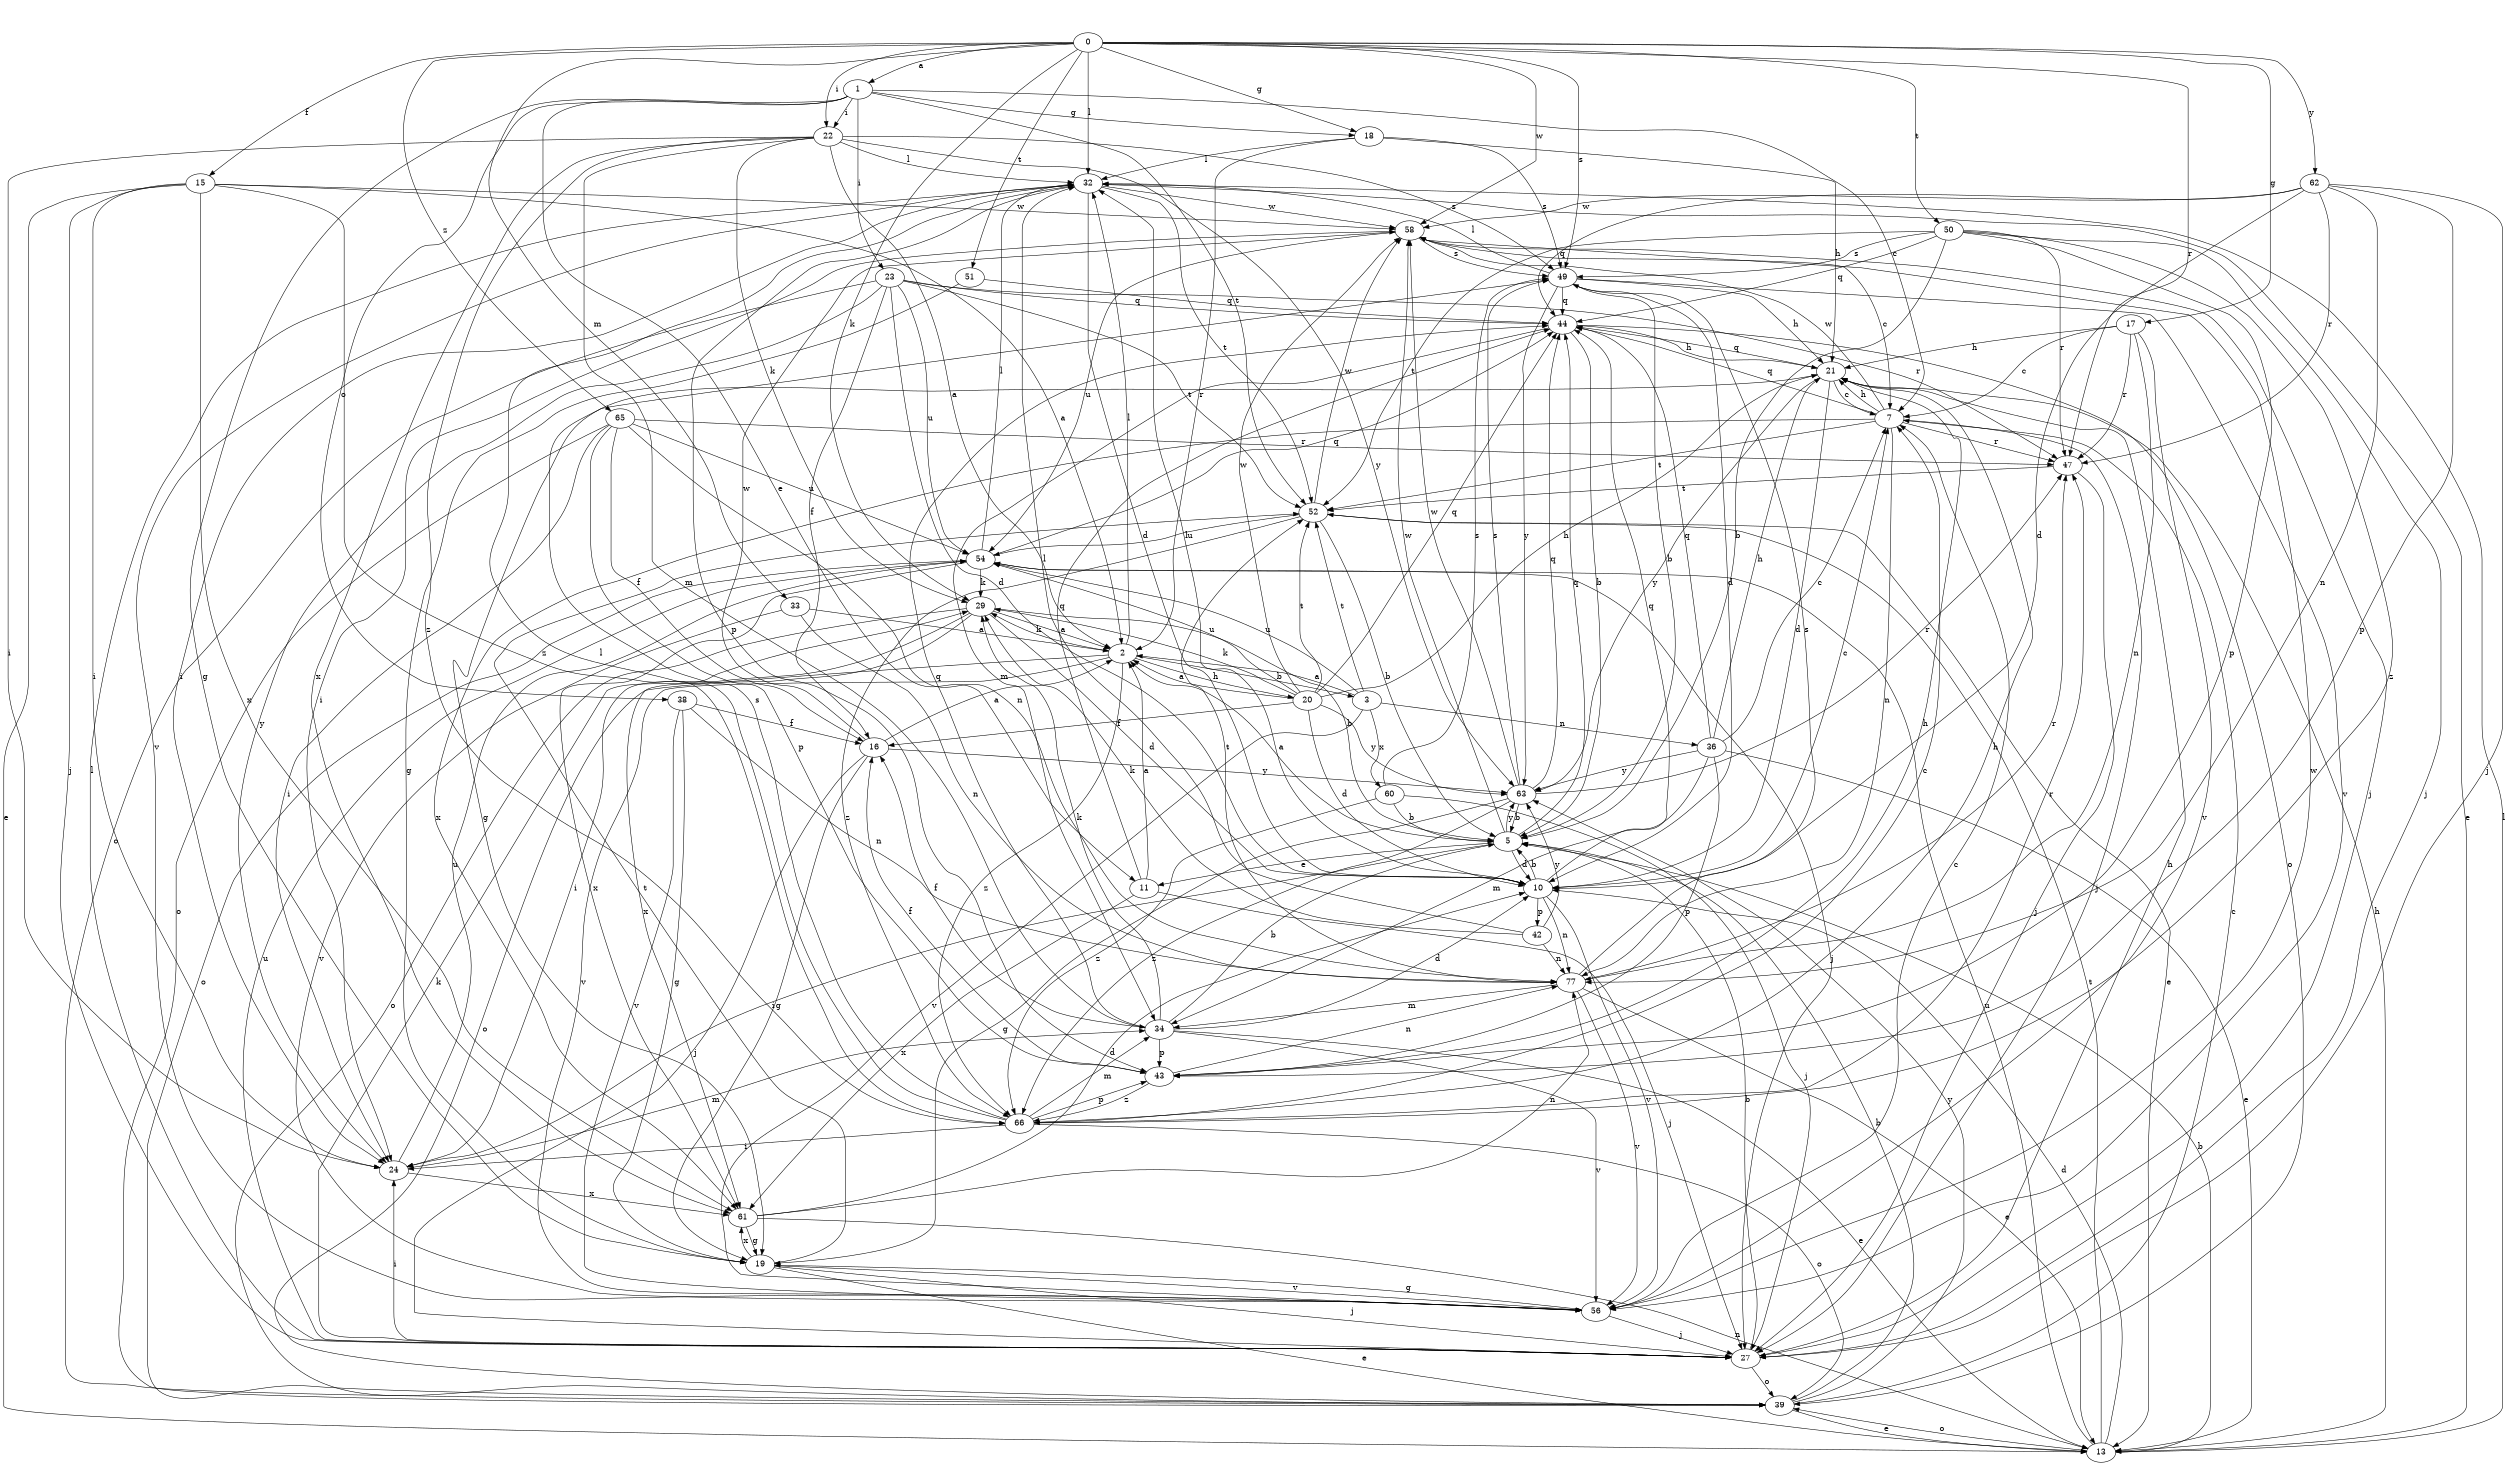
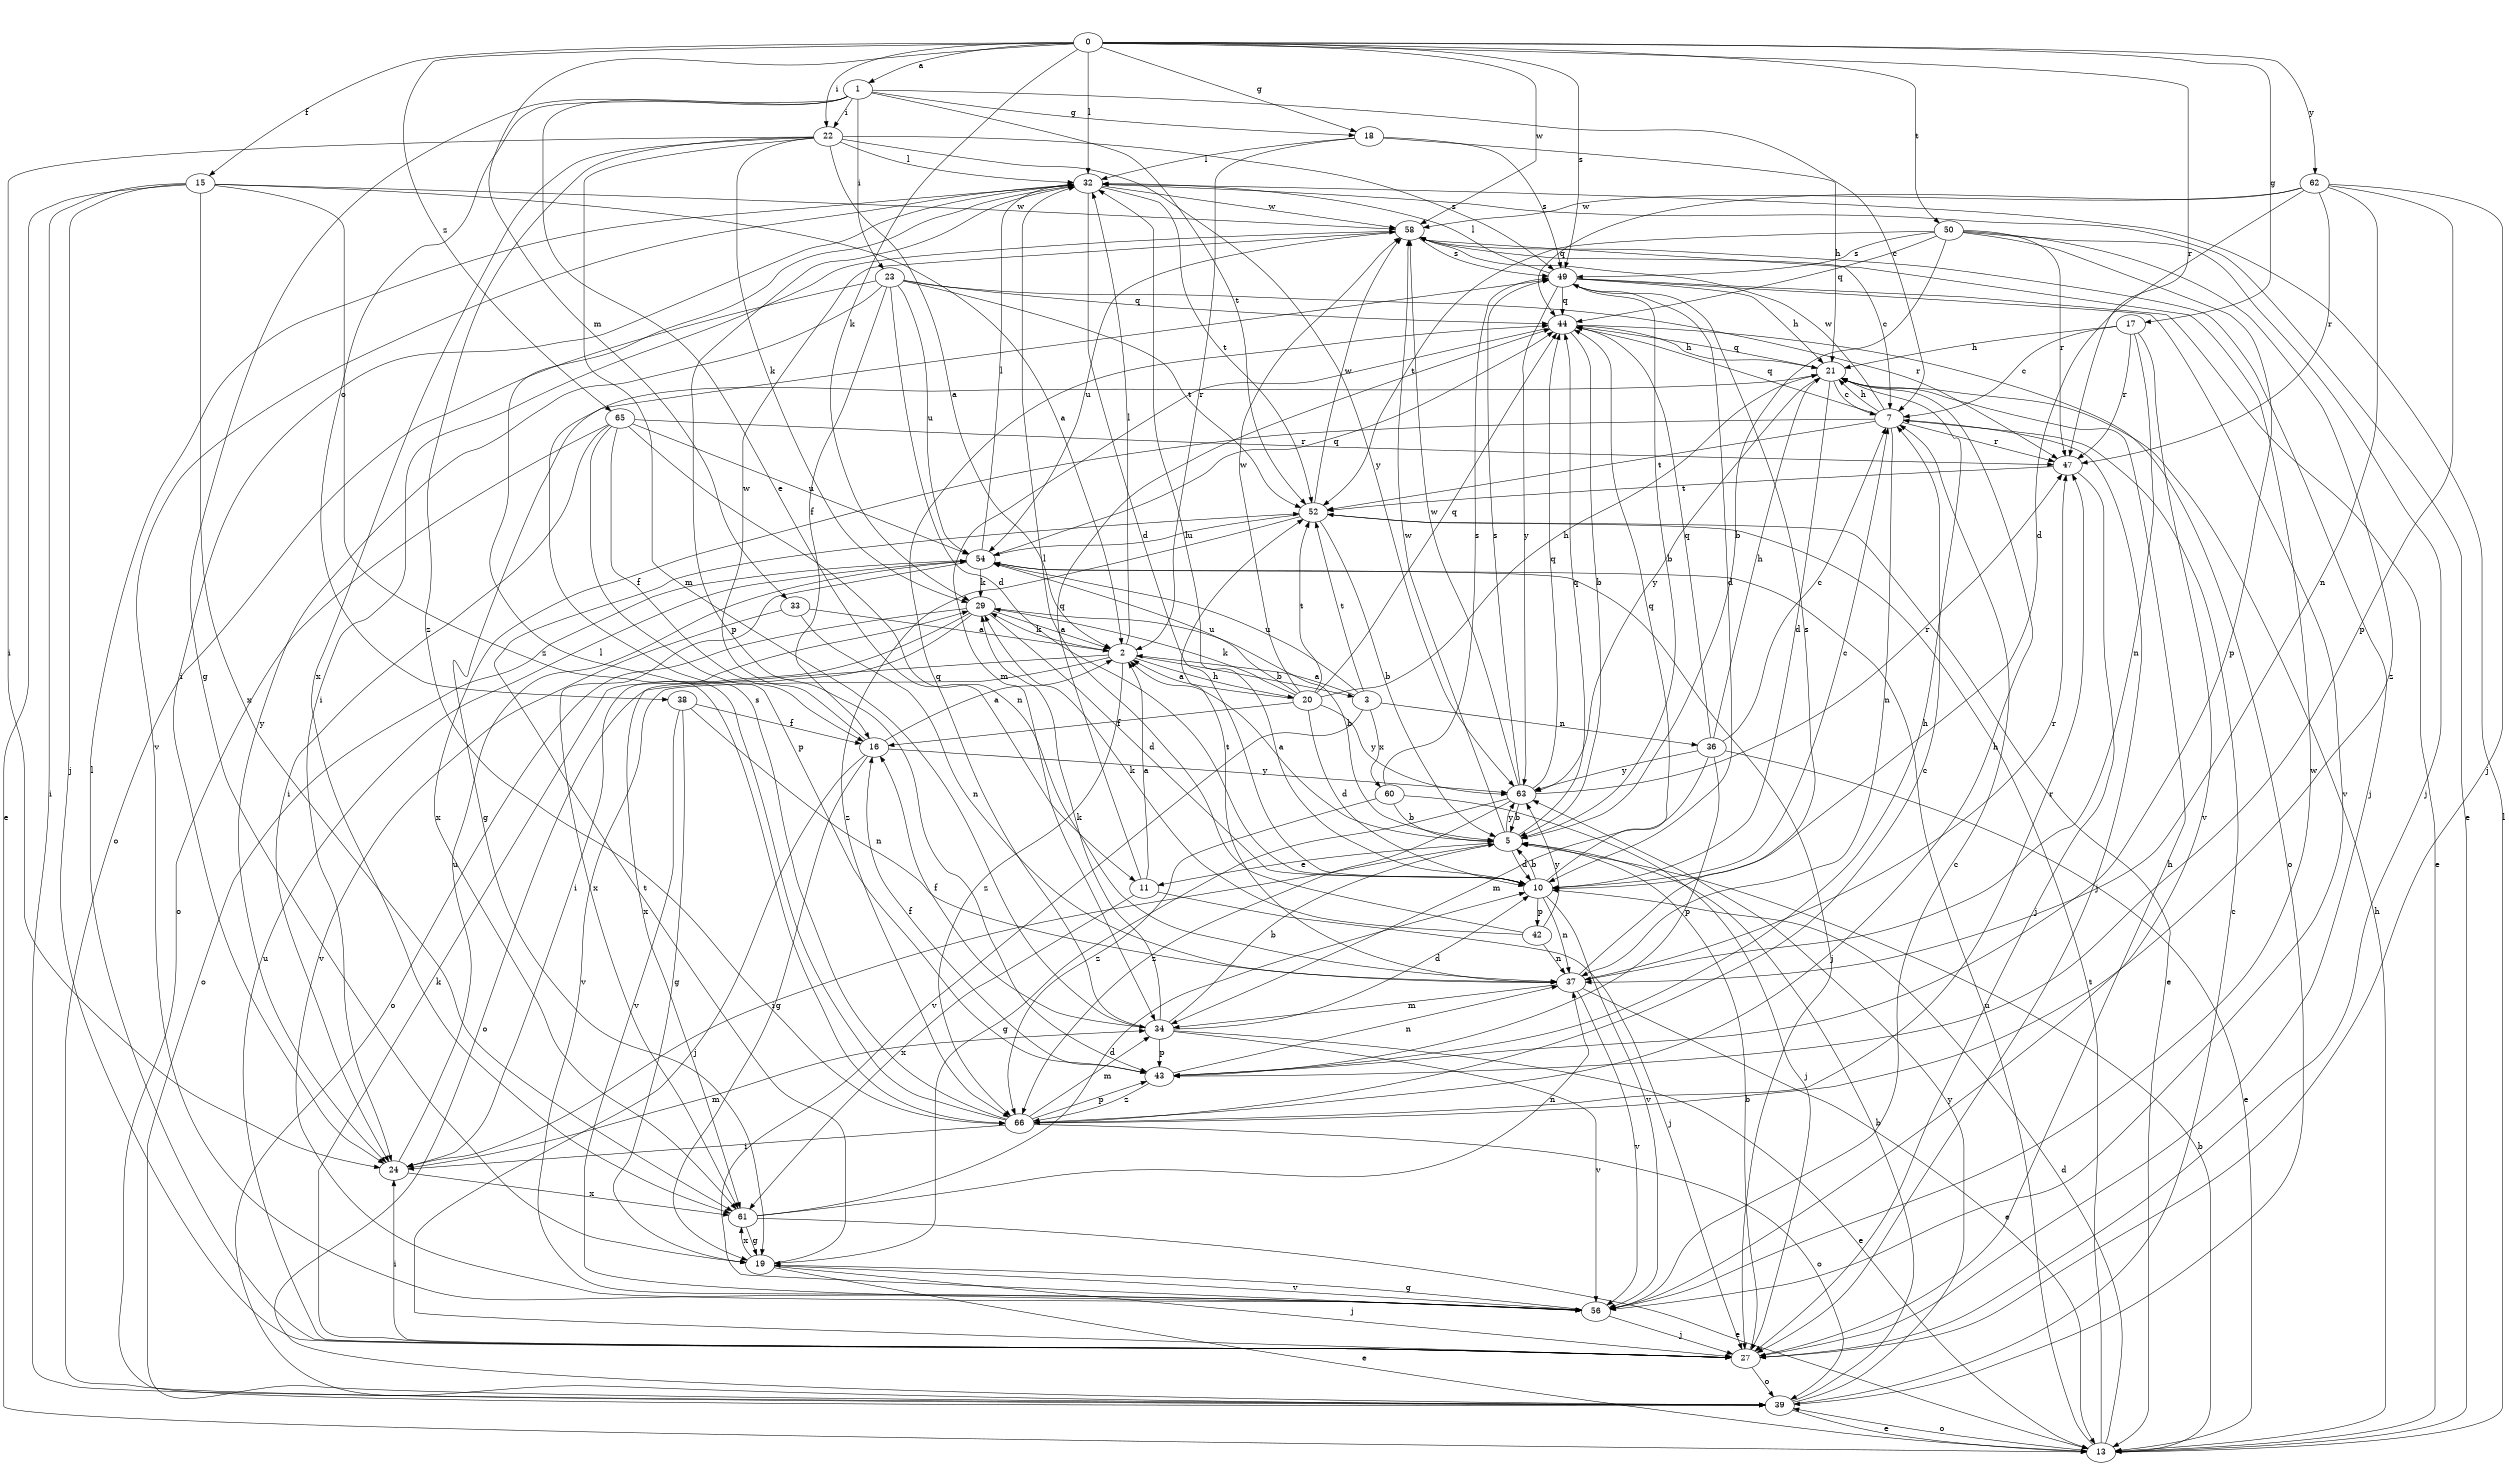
(970, 277) -> none
none -> (2420, 678)
(94, 697) -> (97, 1388)
(1571, 983) -> (1571, 983)
(1738, 1335) -> (1738, 1335)
